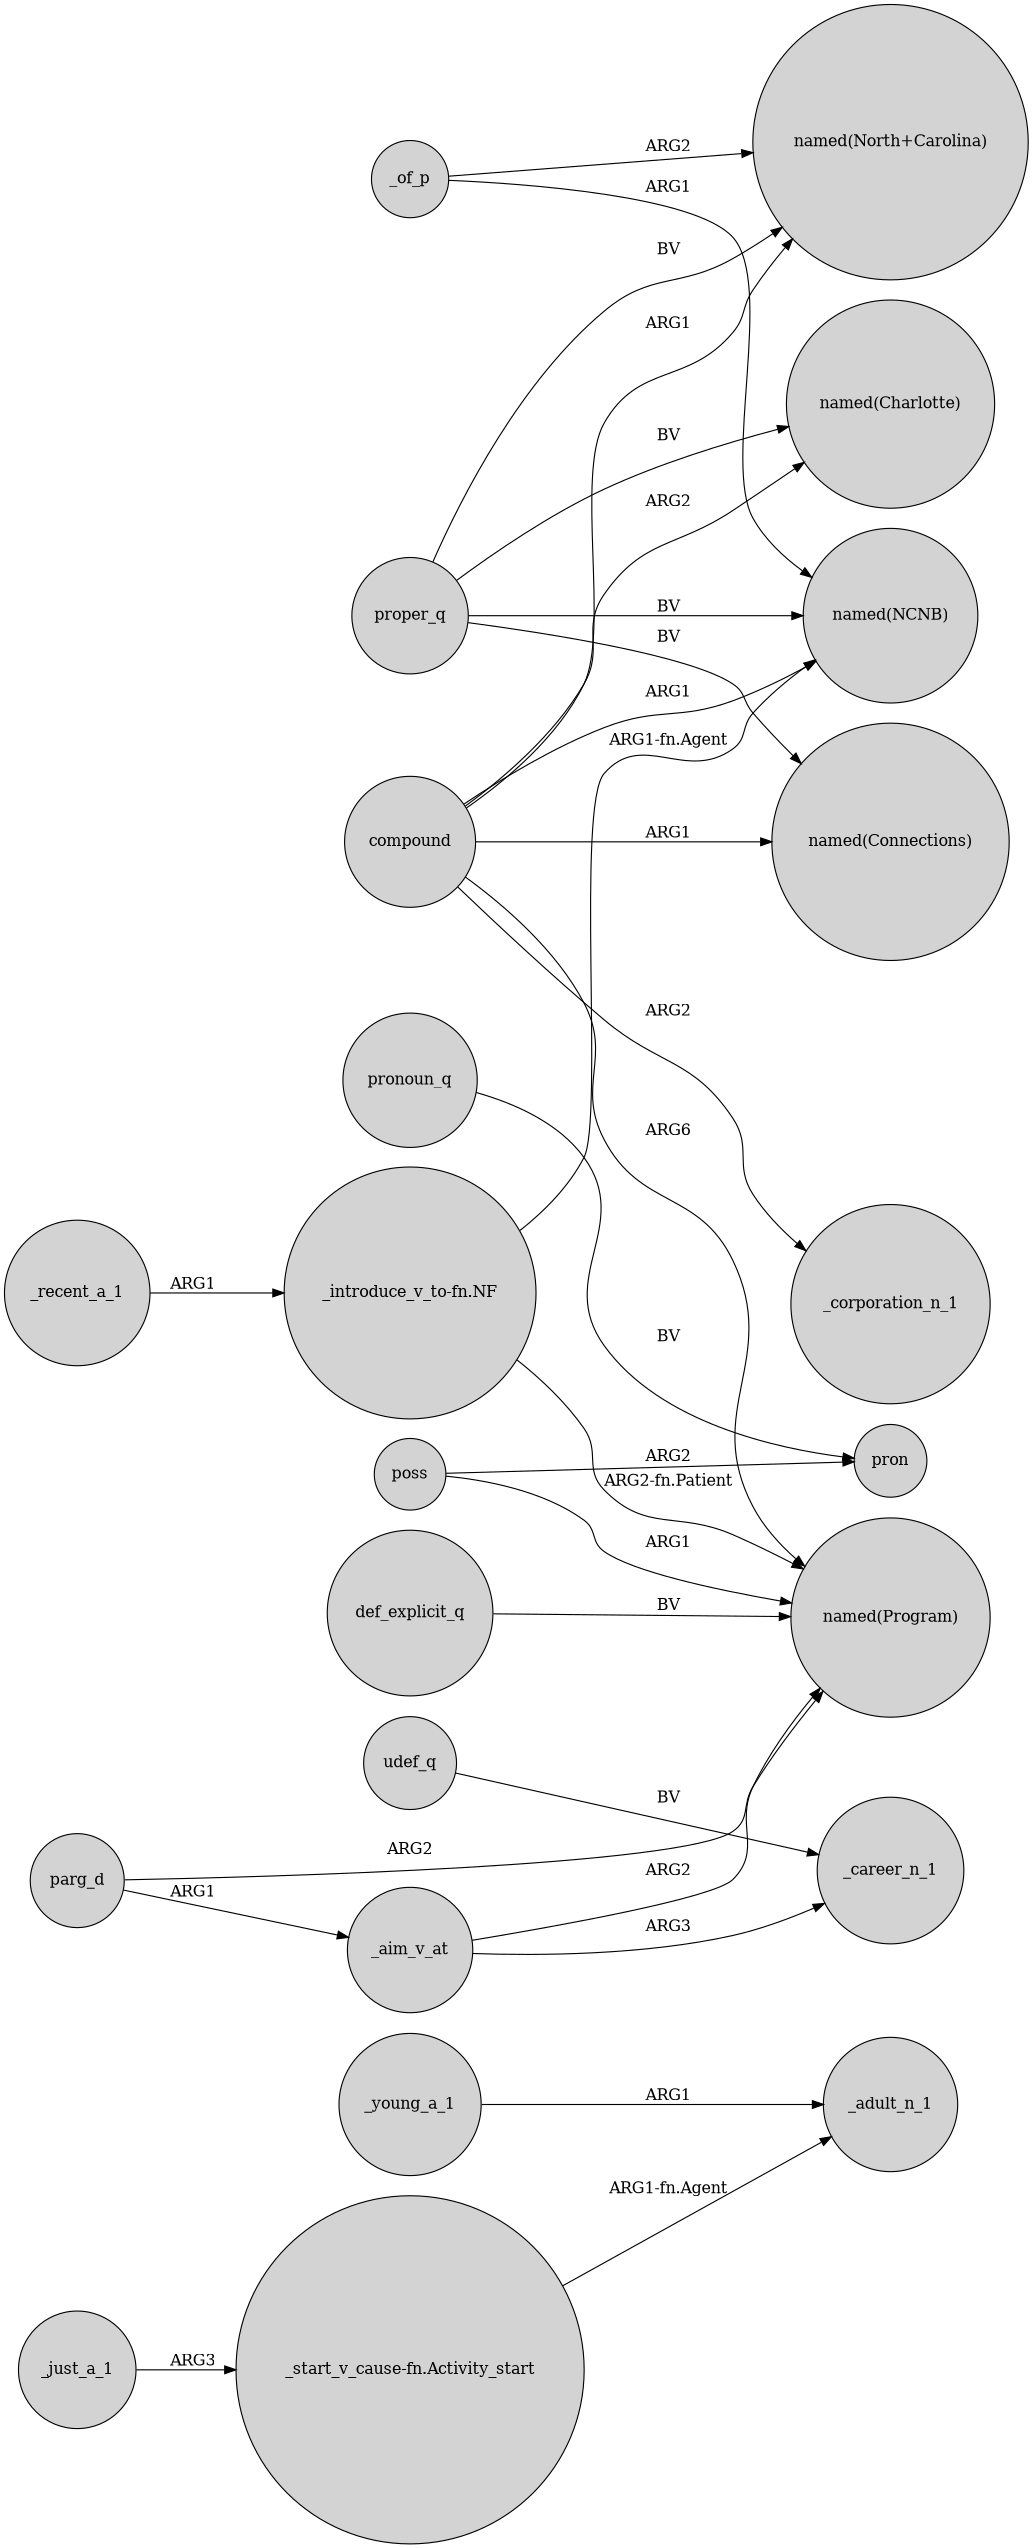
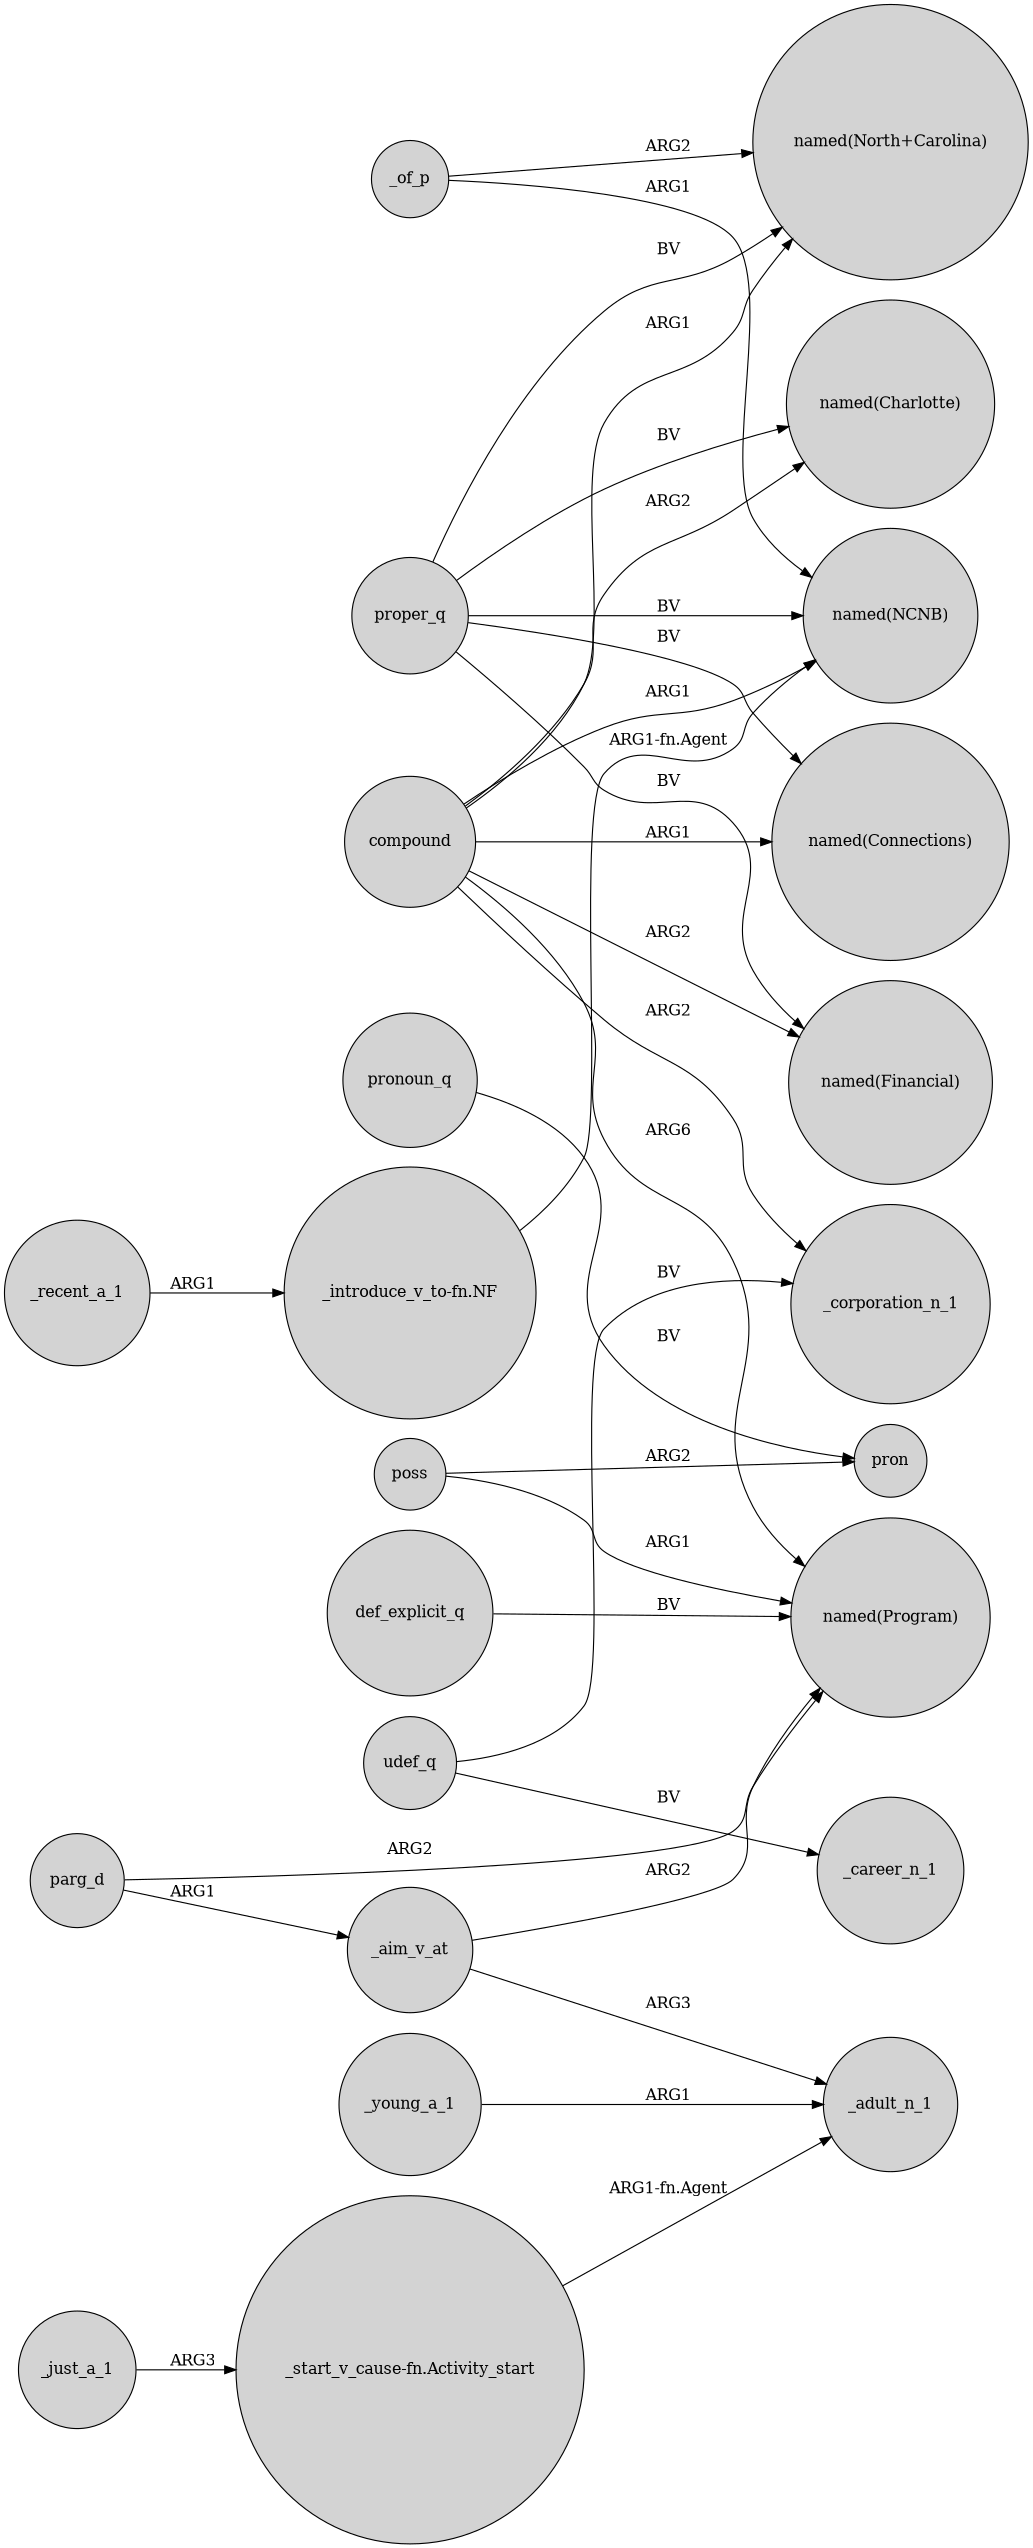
none -> (891, 1083)
none -> (592, 1494)
(621, 1504) -> none
(646, 1949) -> (643, 2025)
